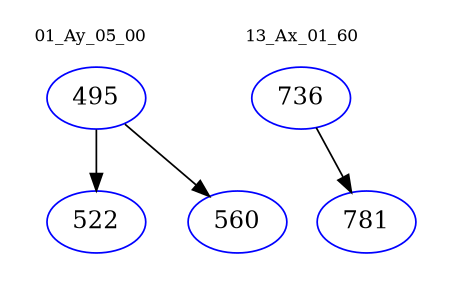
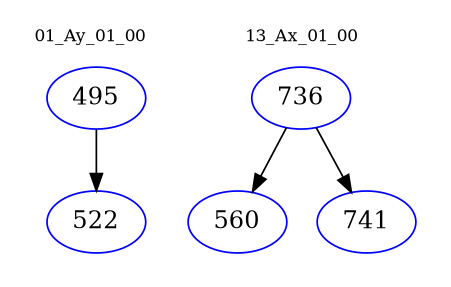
(90, 37) -> (90, 37)
(302, 37) -> (302, 37)
(148, 144) -> (274, 152)
(367, 222) -> (367, 222)
